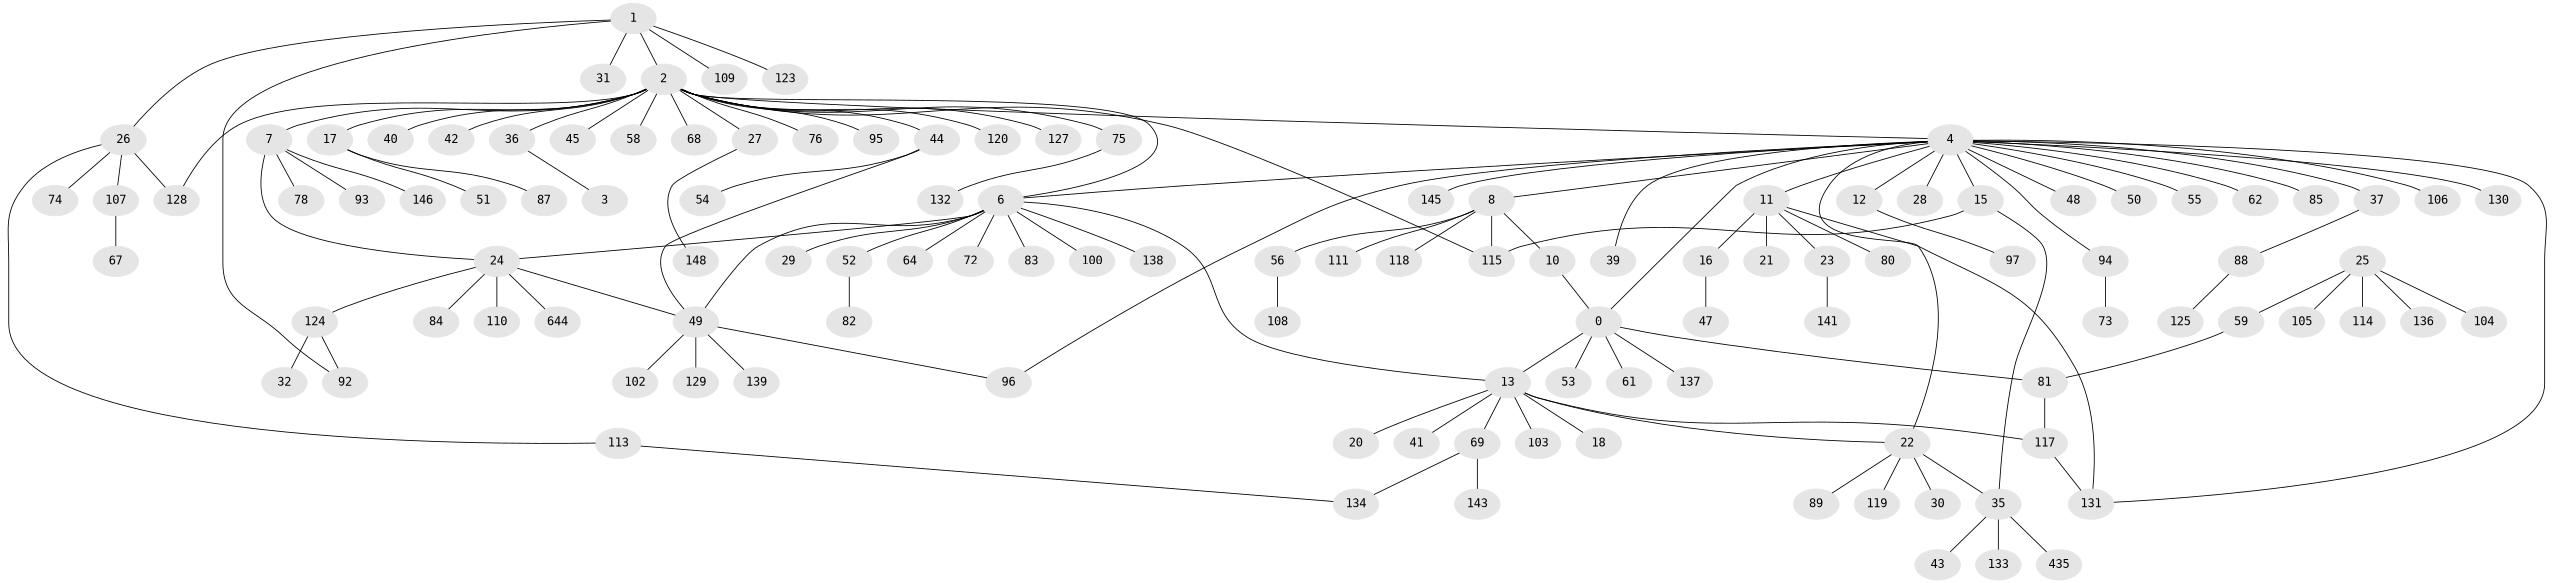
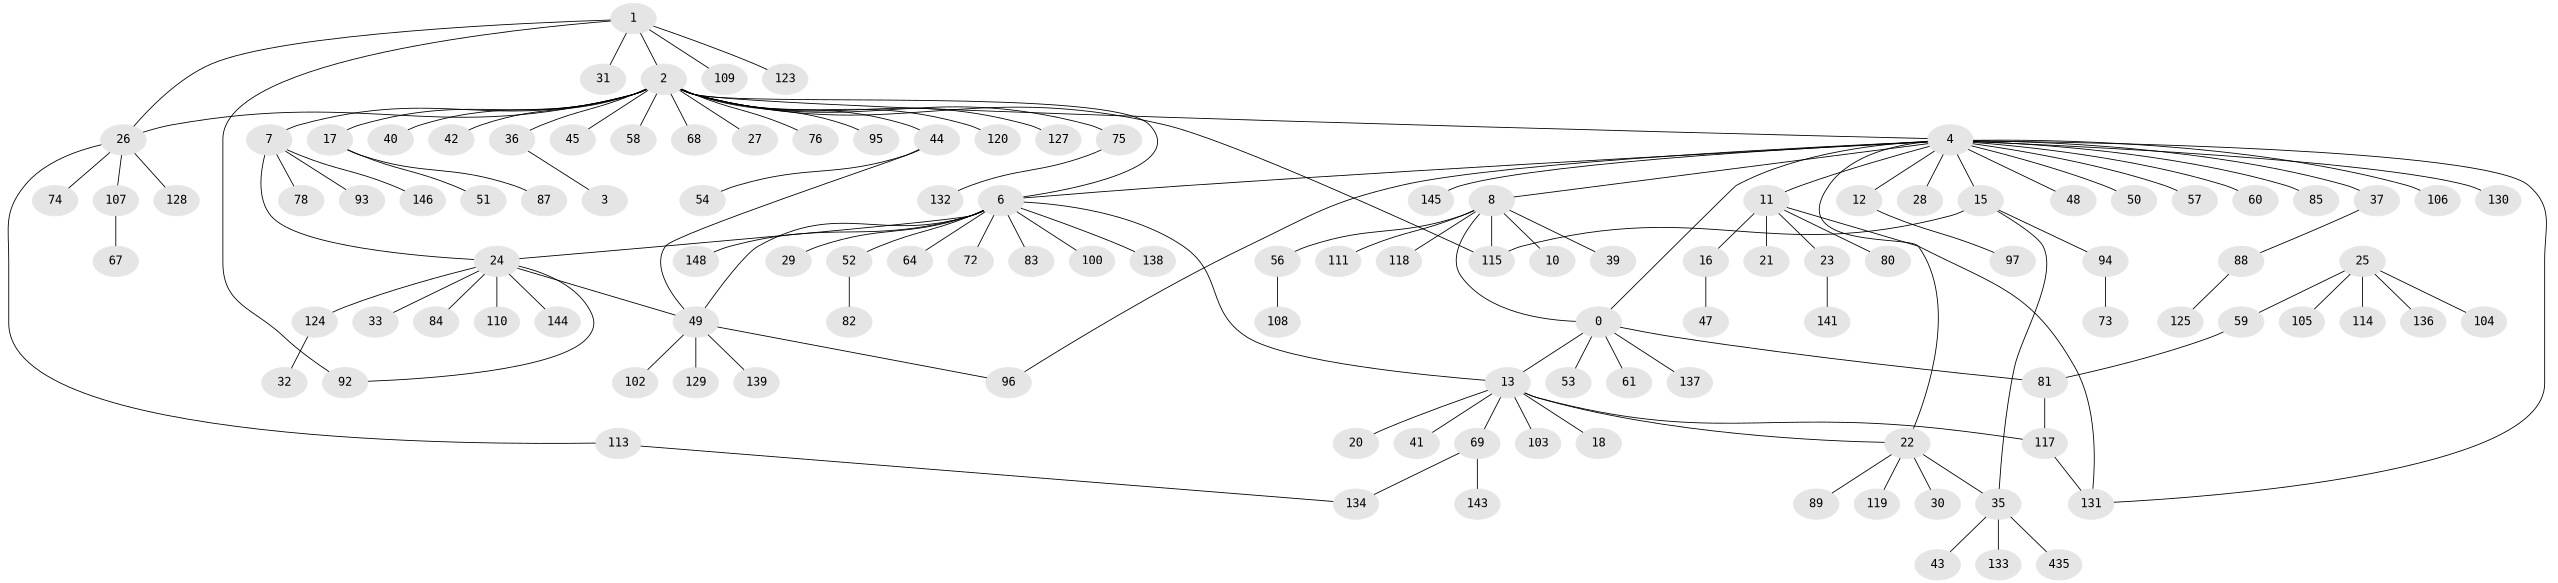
(400, 103) -> (319, 112)
(1733, 159) -> (1552, 231)
(675, 183) -> (849, 232)
(2027, 201) -> (2043, 231)
(2195, 201) -> (2195, 201)
(2256, 201) -> (2256, 201)
(1576, 292) -> (1482, 296)
none -> (375, 322)
(558, 322) -> (558, 322)
(330, 352) -> (538, 361)
